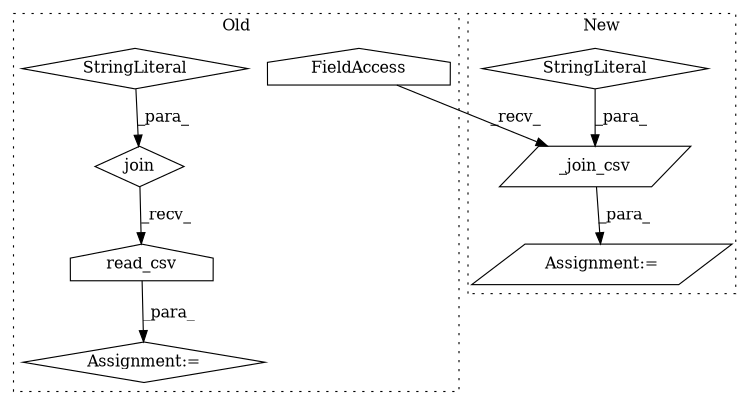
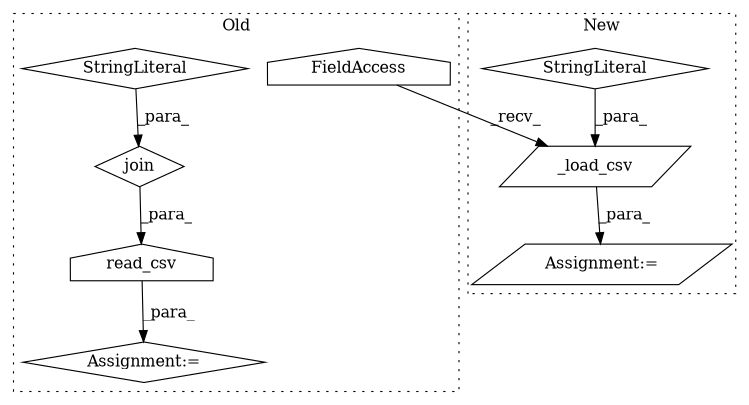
(595, 166) -> (595, 166)
(166, 215) -> (166, 215)
